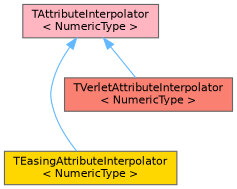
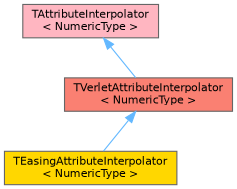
(51, 100) -> (116, 136)
